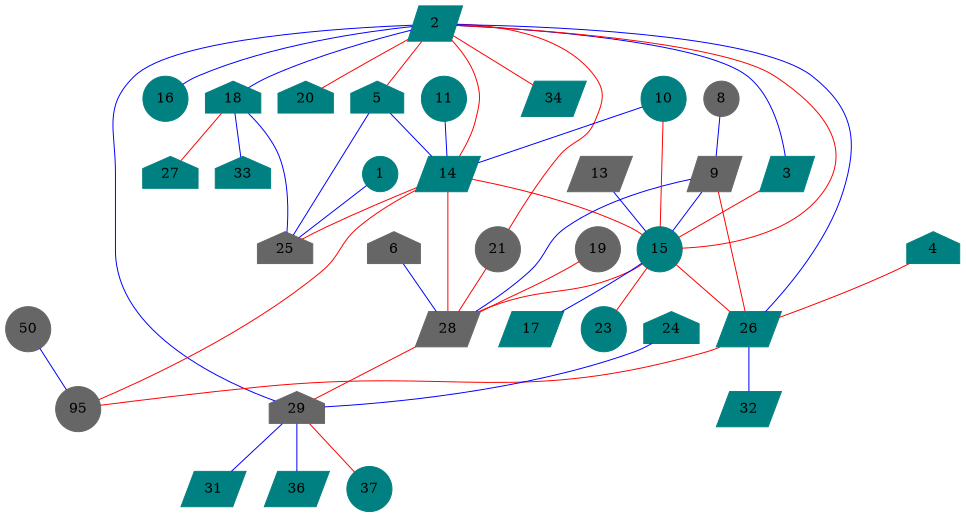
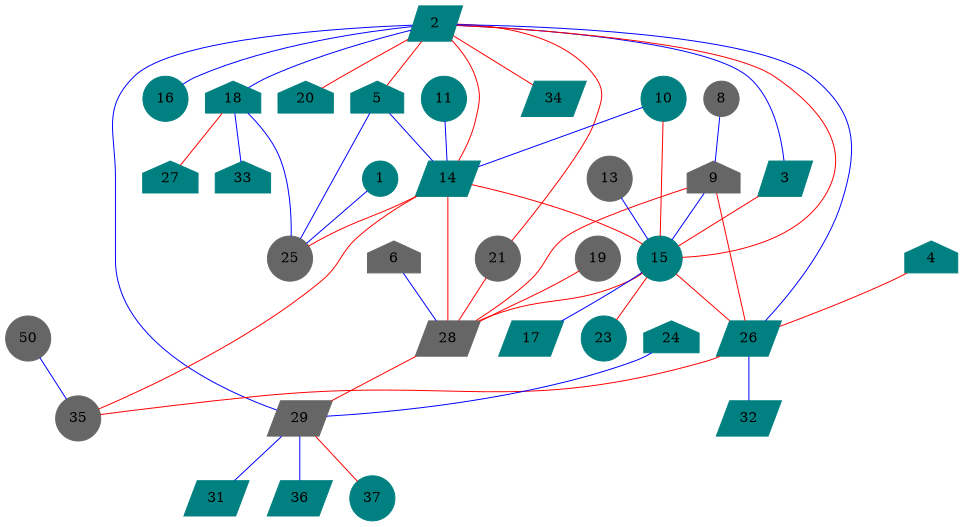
(600, 174) -> (610, 179)
(715, 174) -> (714, 179)
(570, 225) -> (569, 235)
(285, 249) -> (290, 259)
(78, 409) -> (78, 418)
(297, 409) -> (300, 418)
